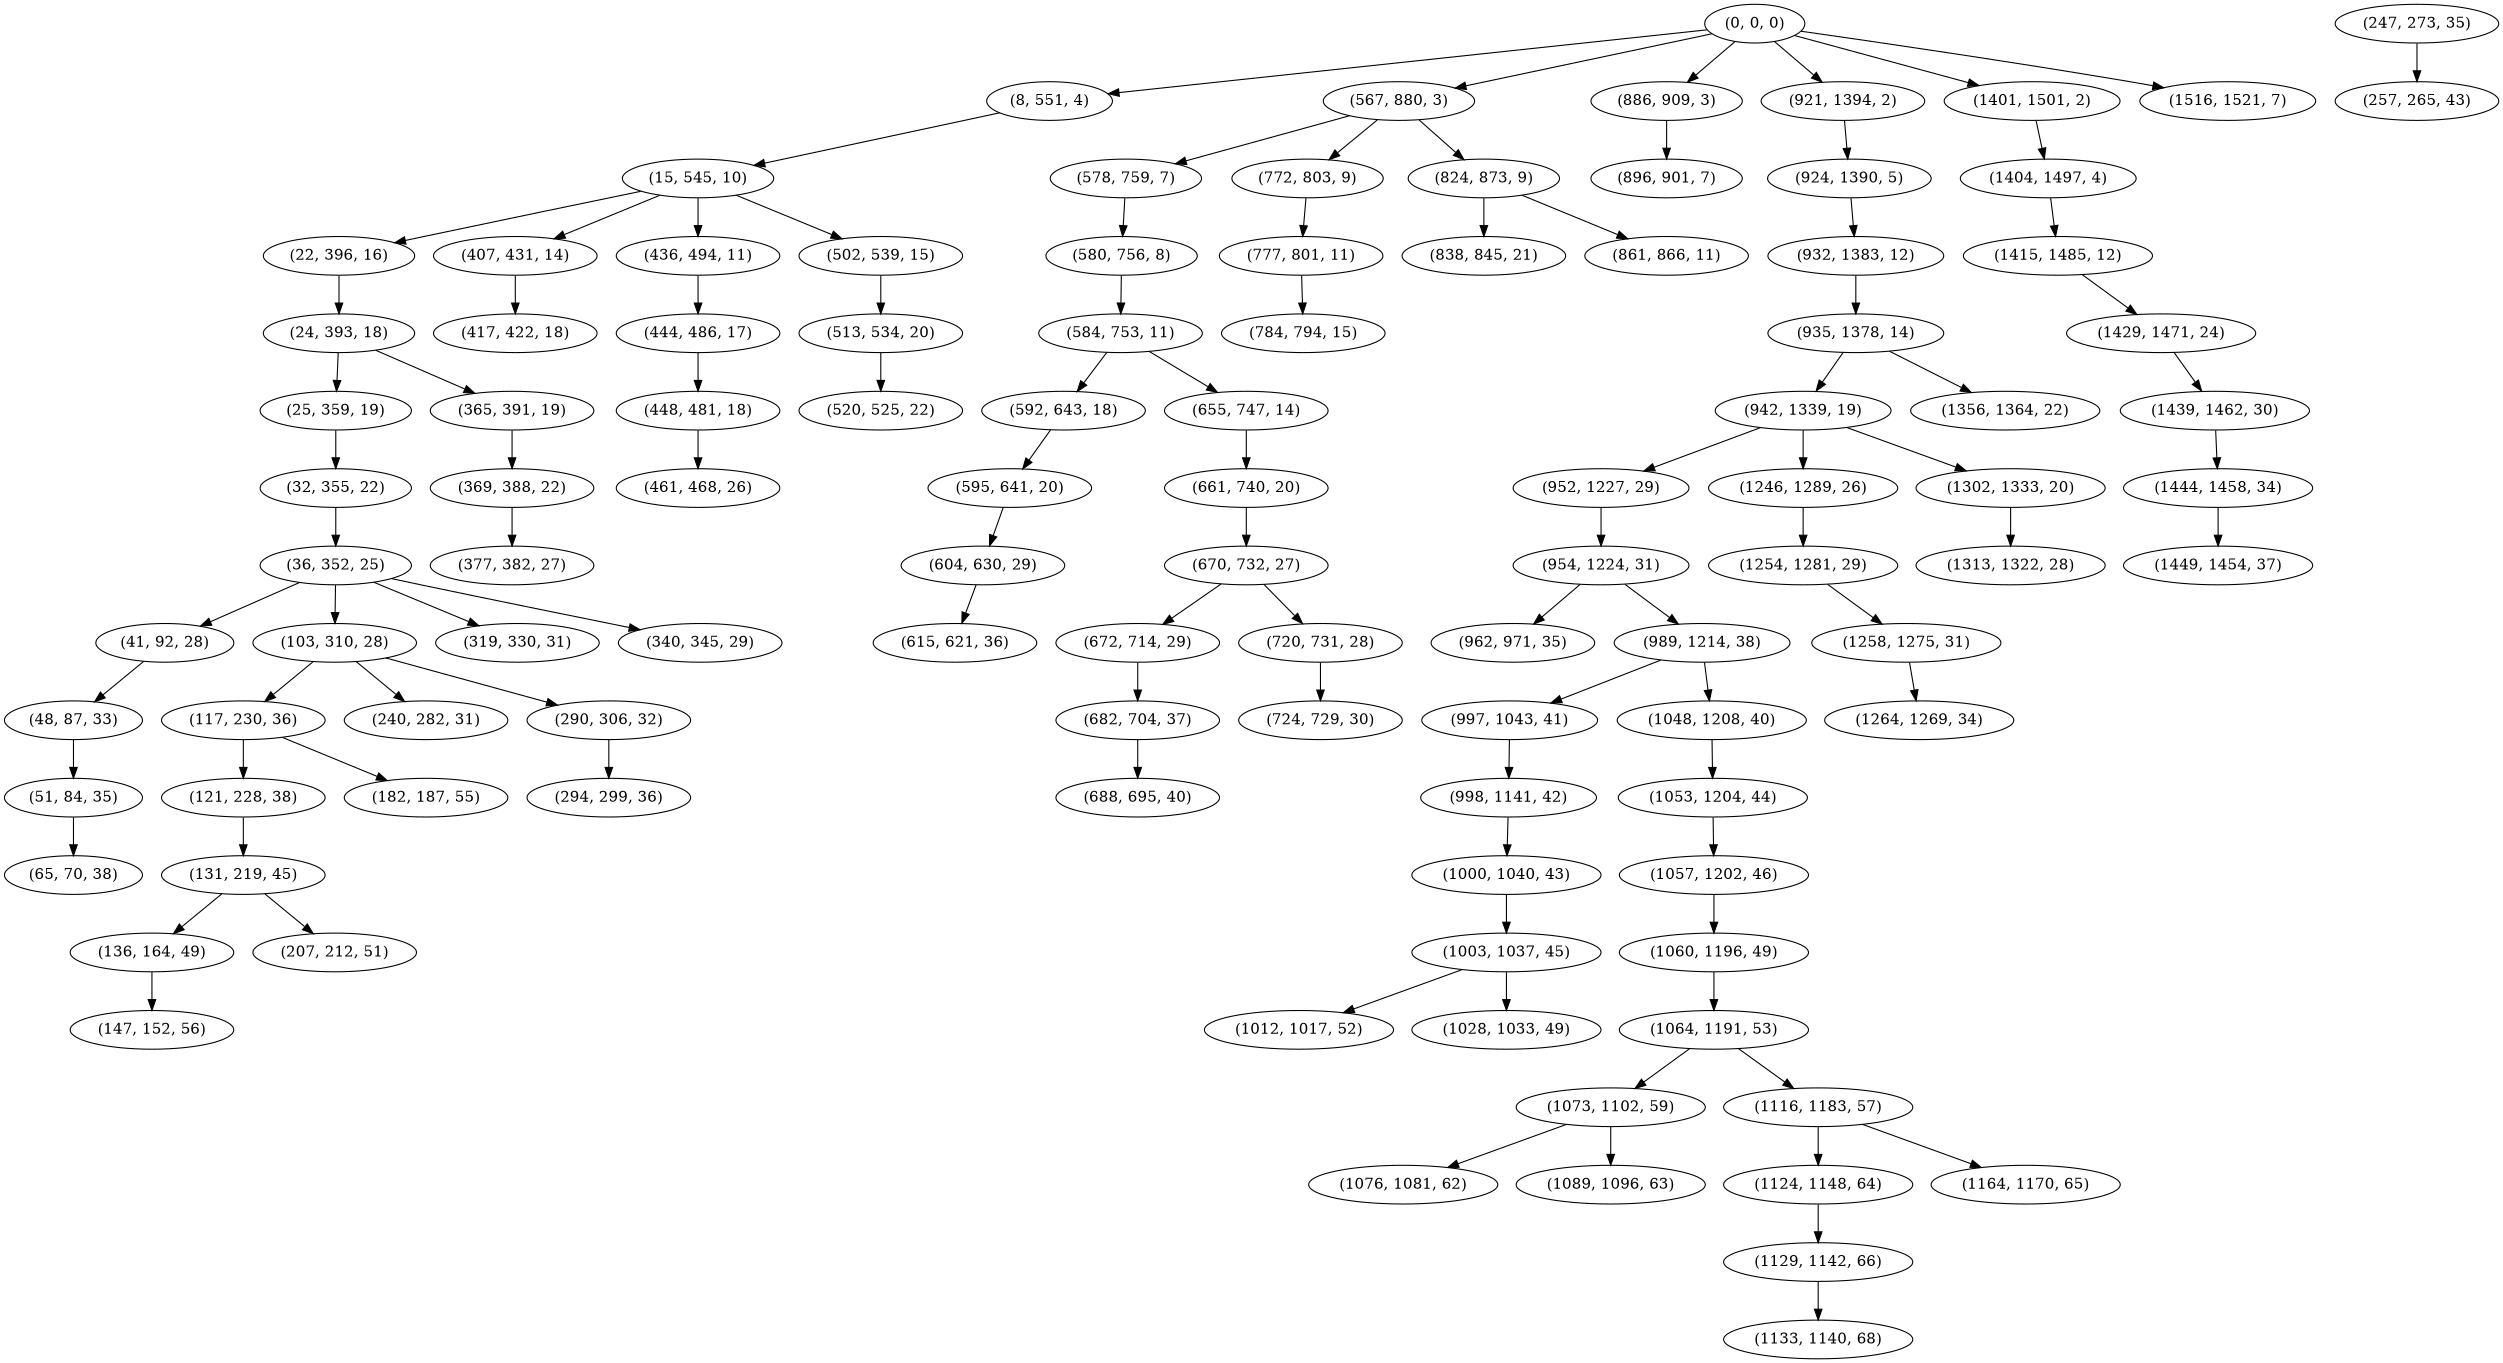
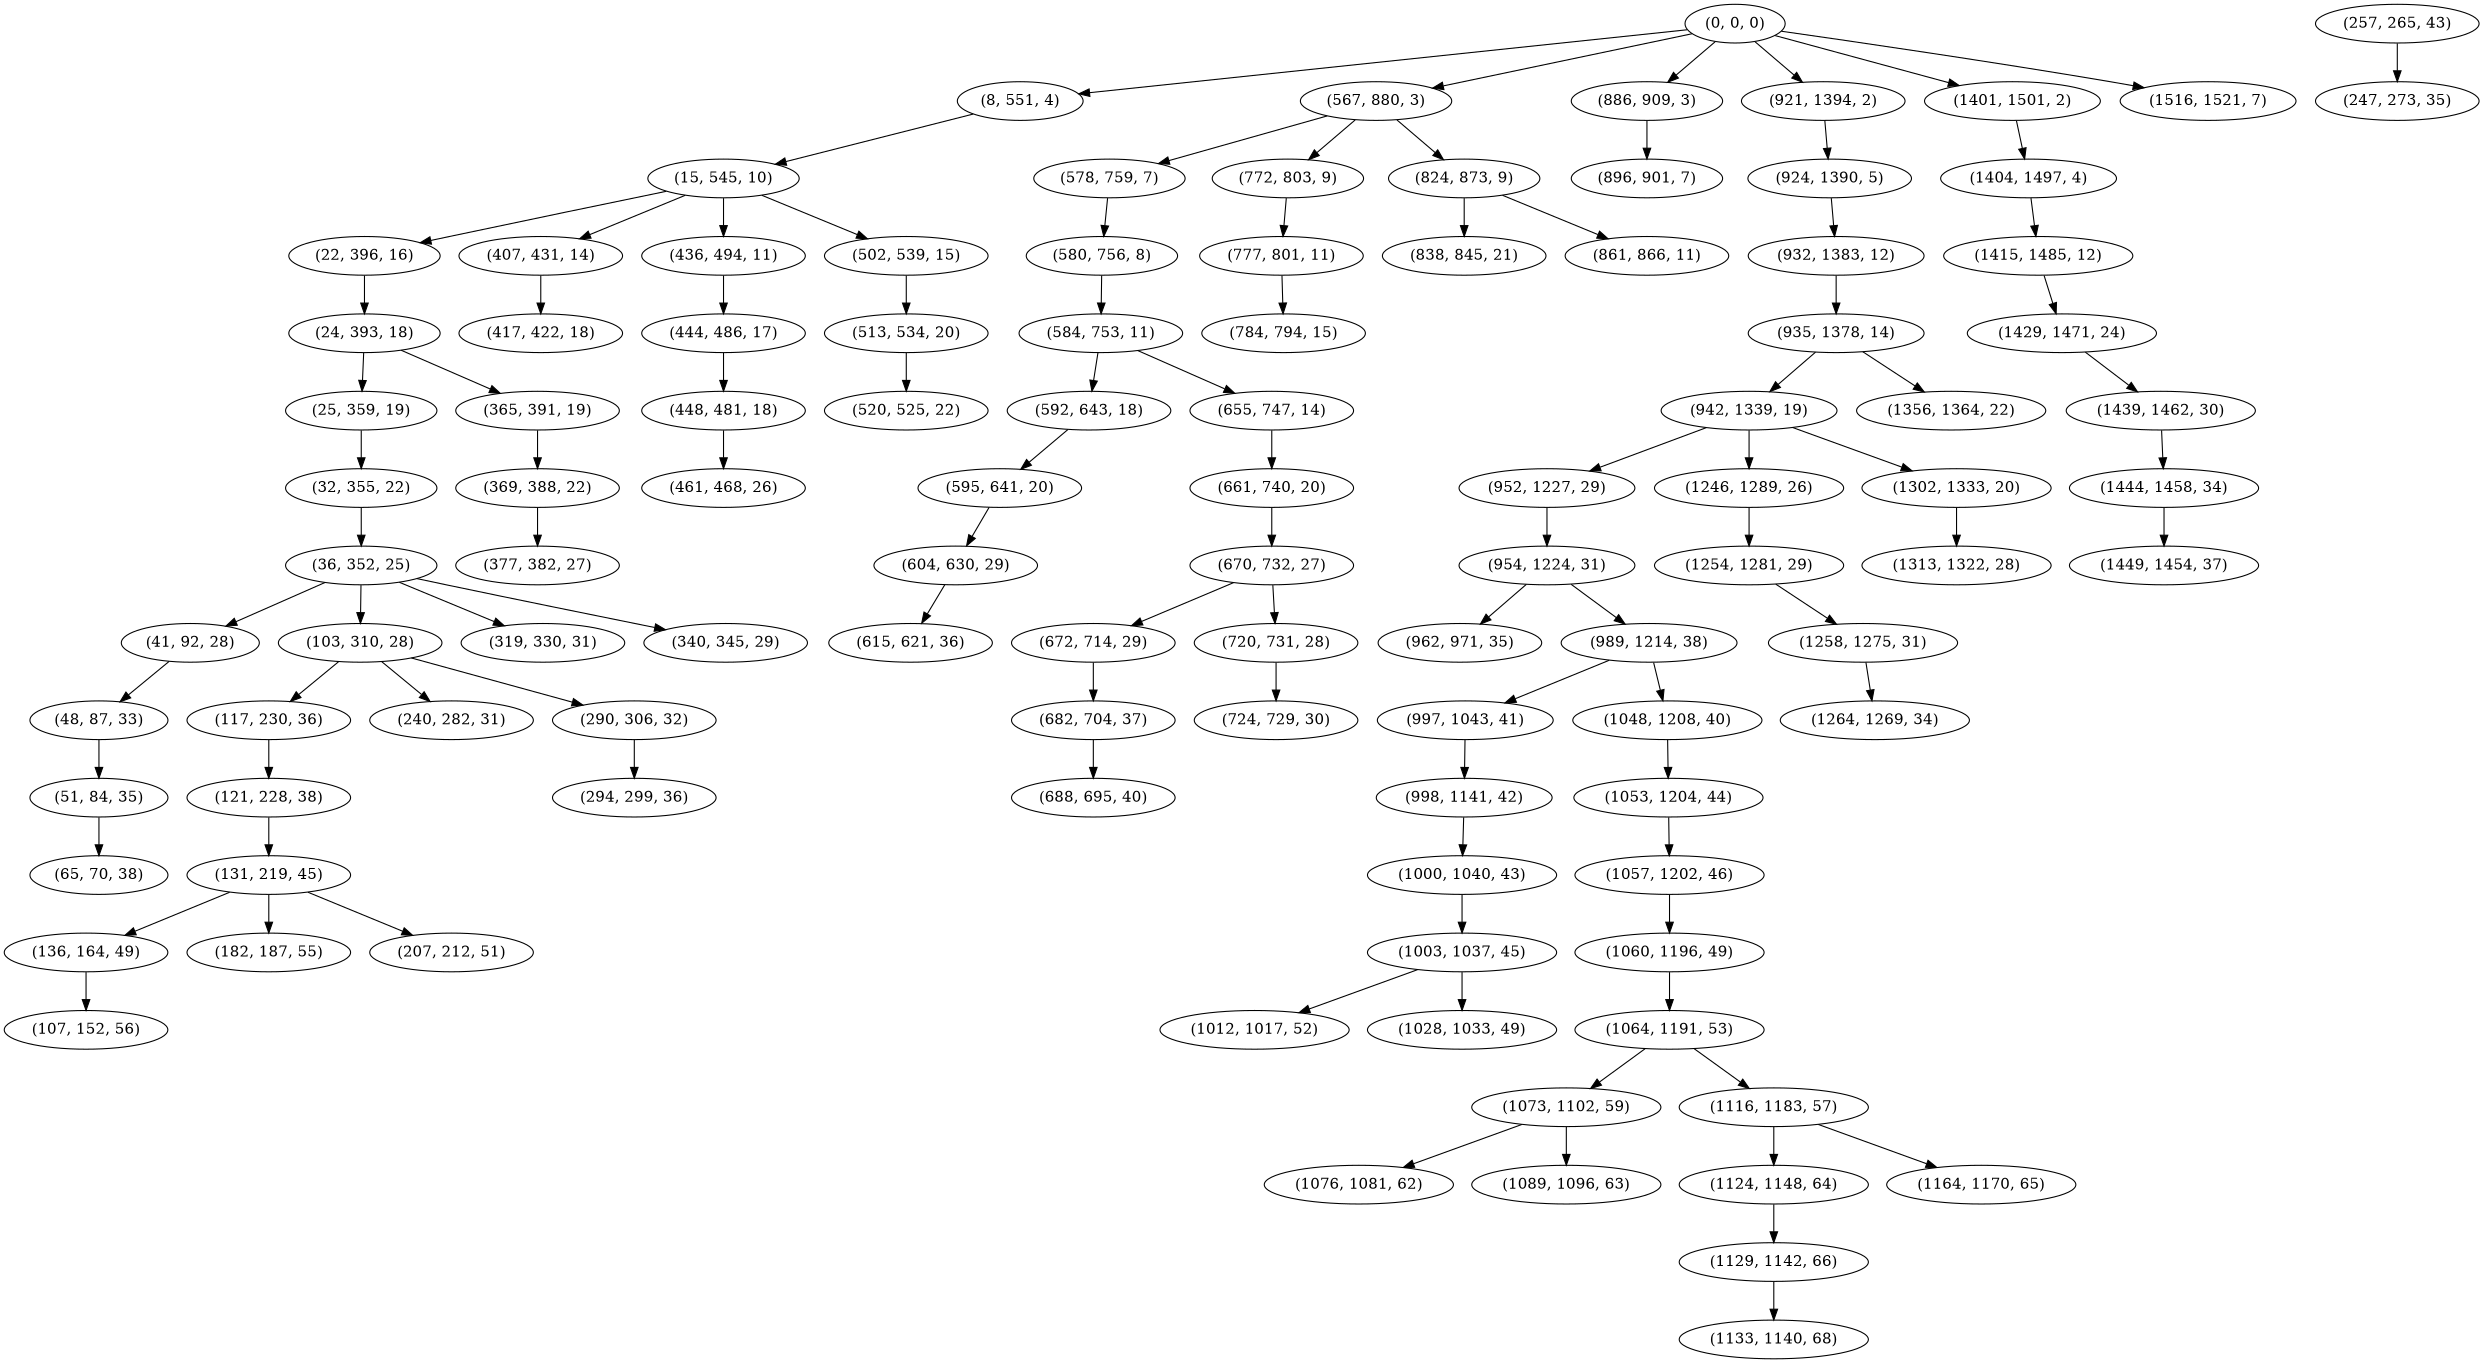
(2417, 57) -> (2397, 57)
(330, 757) -> (269, 908)
(152, 1030) -> (86, 1030)
